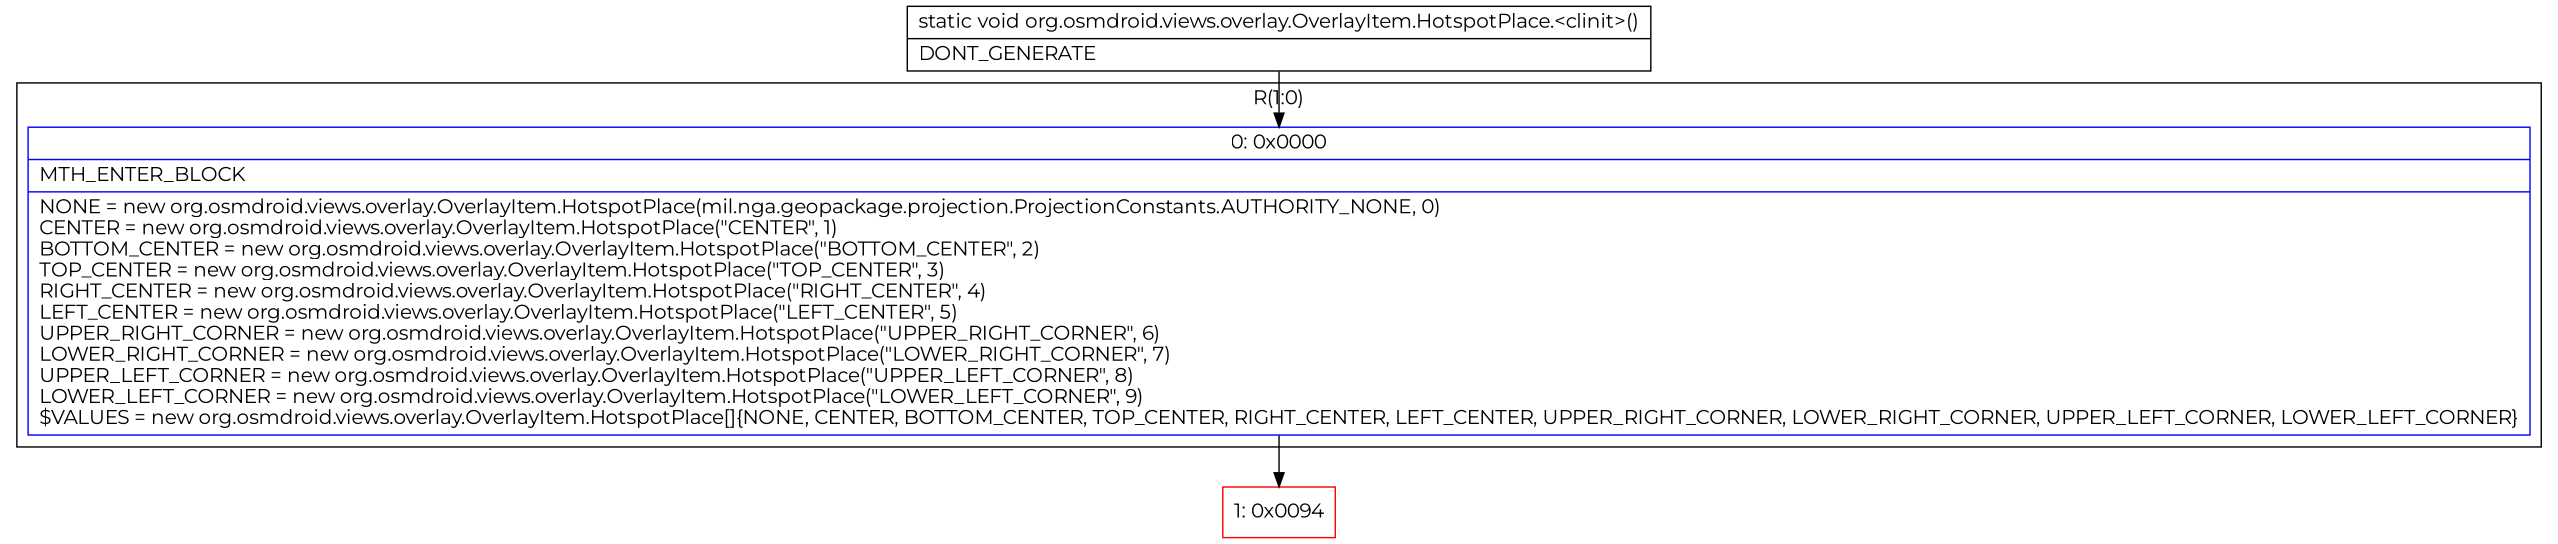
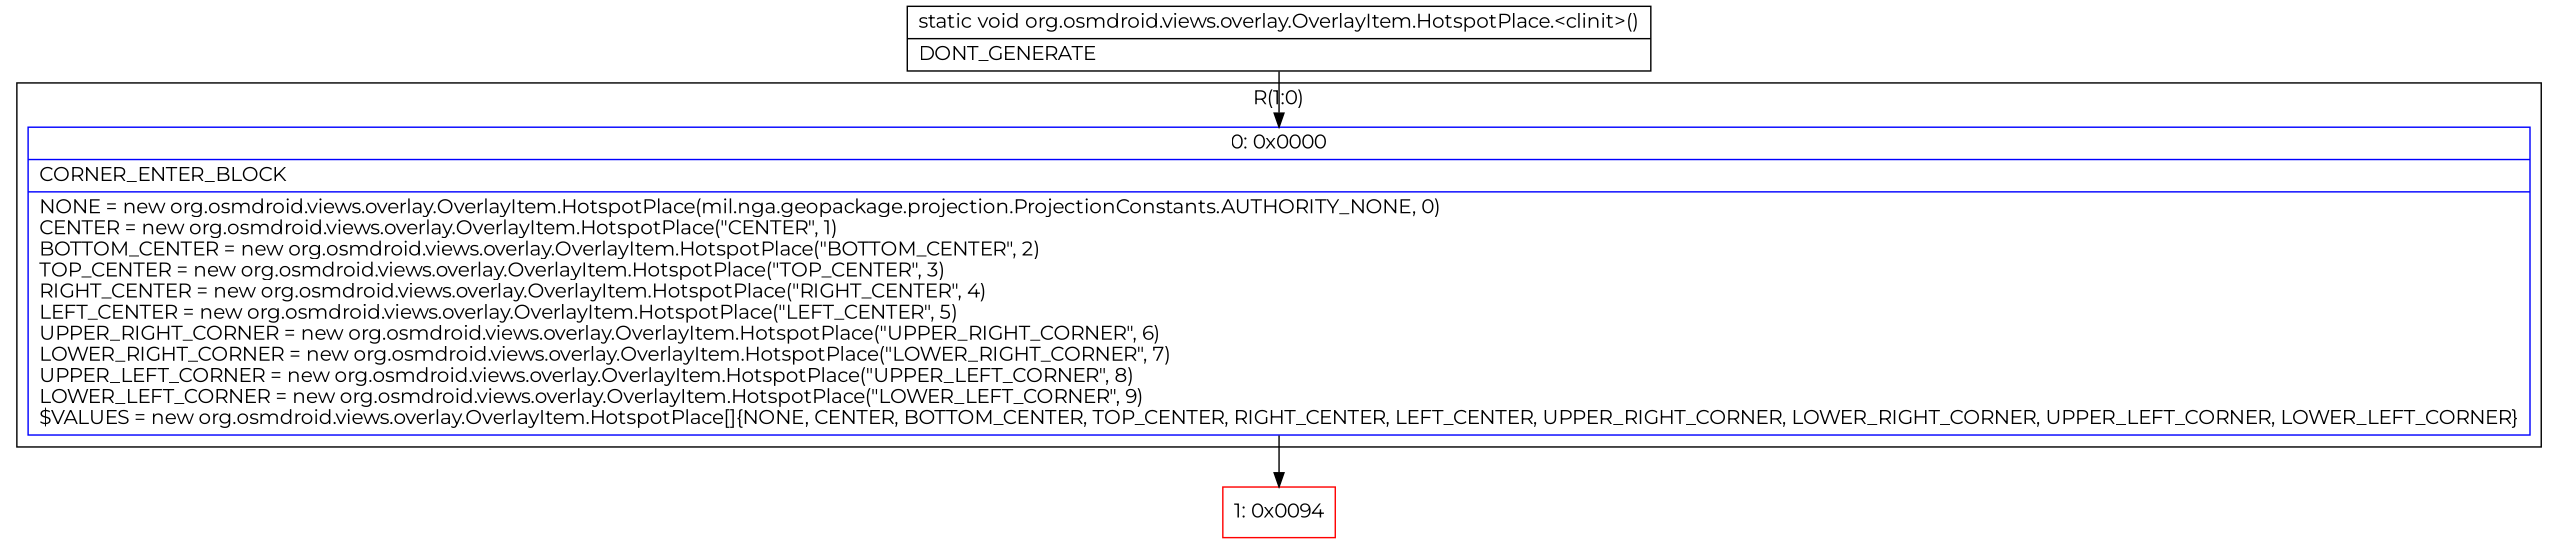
(143, 175) -> (163, 175)
